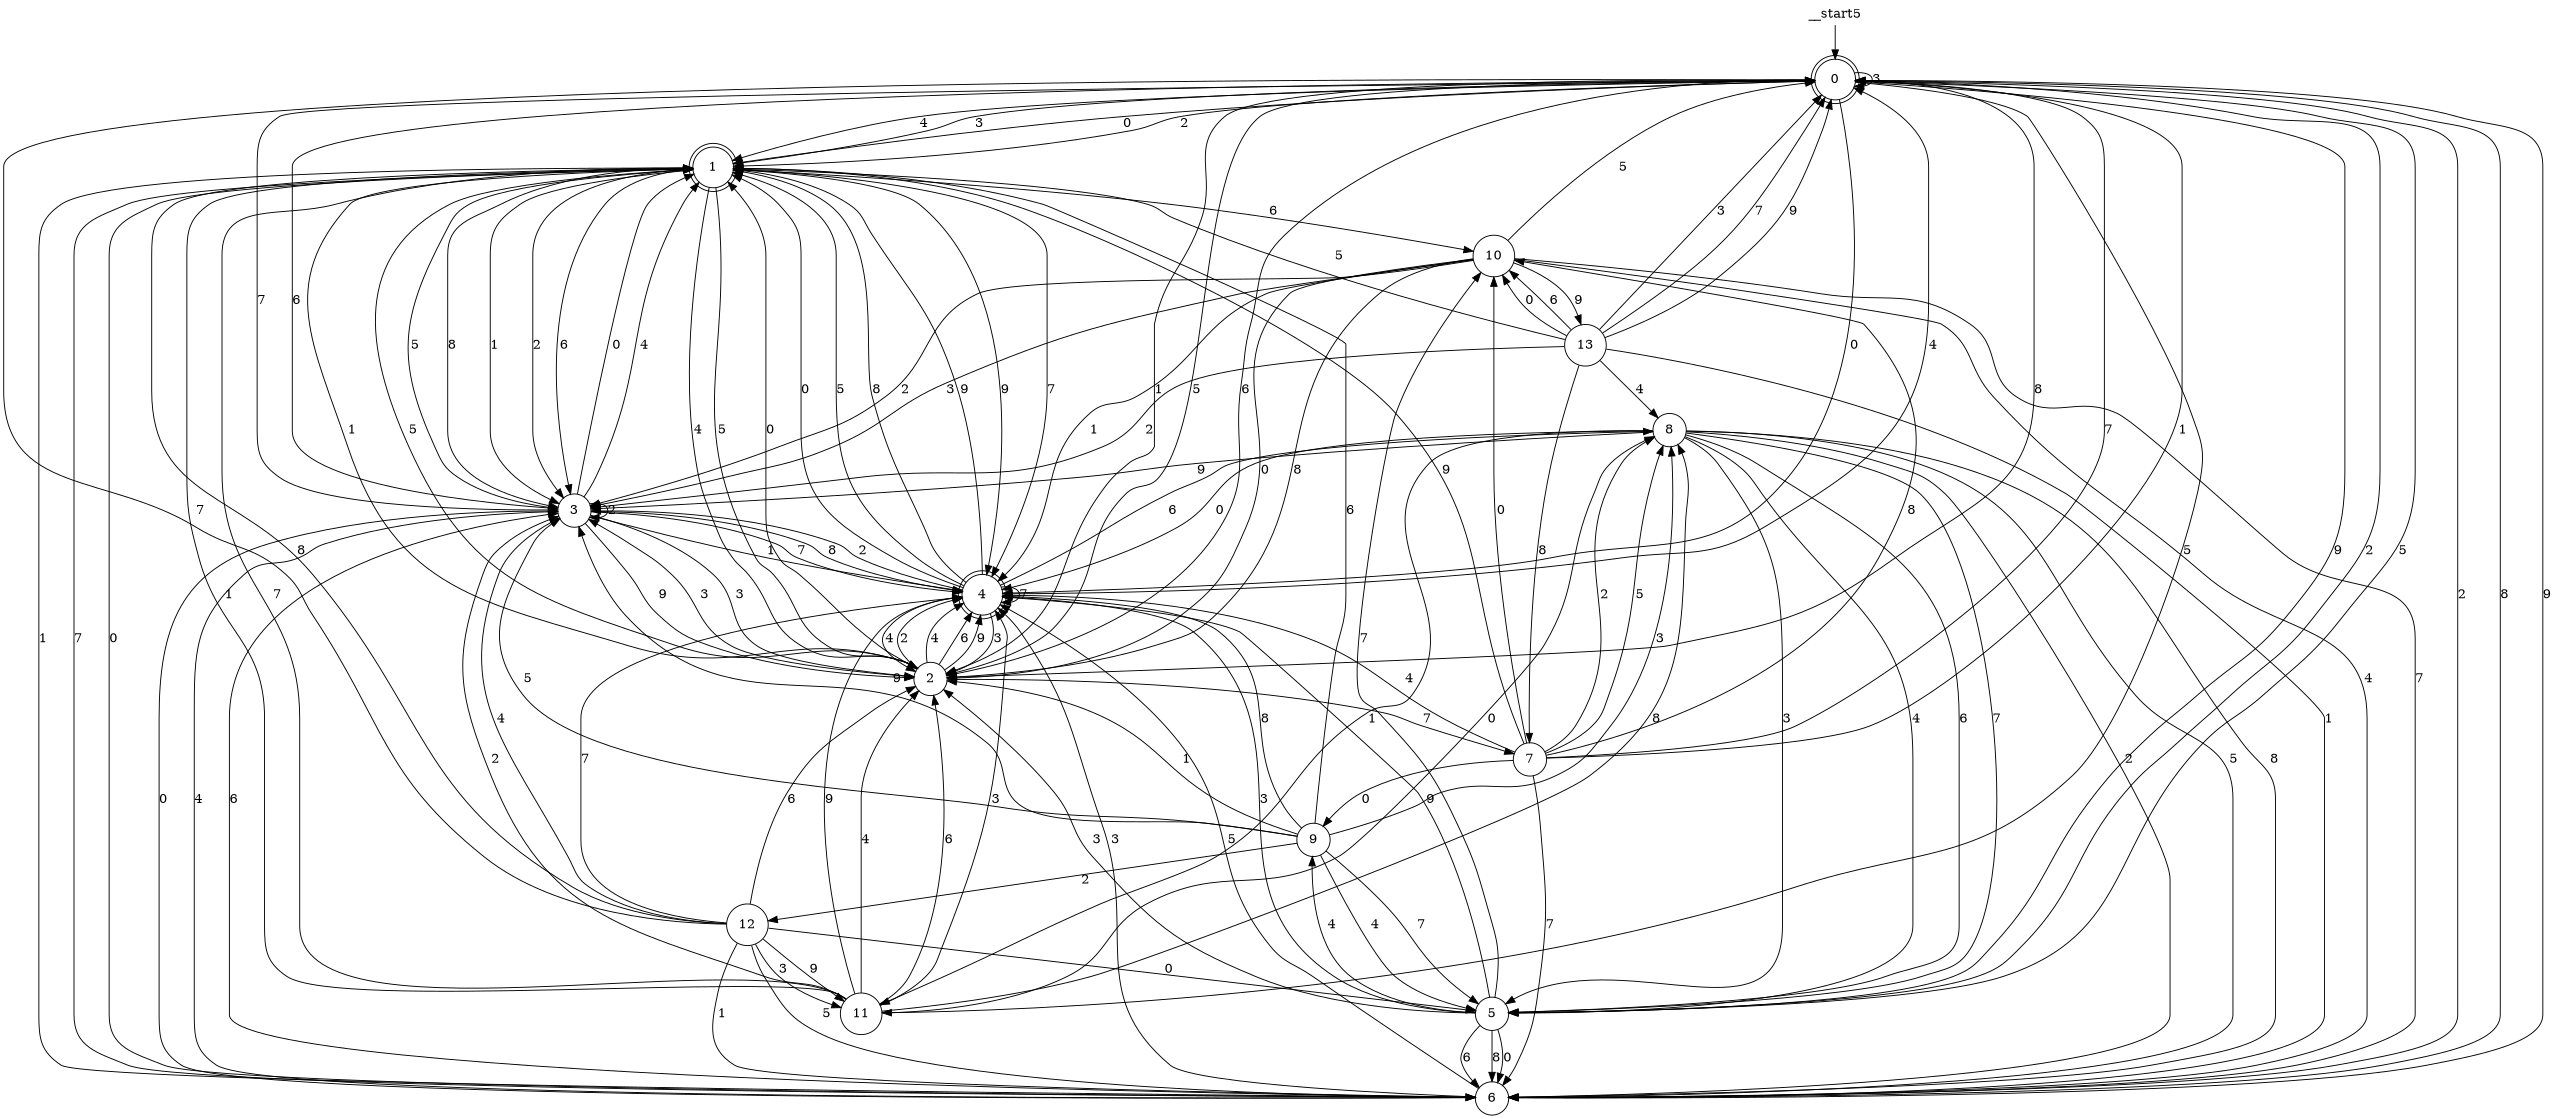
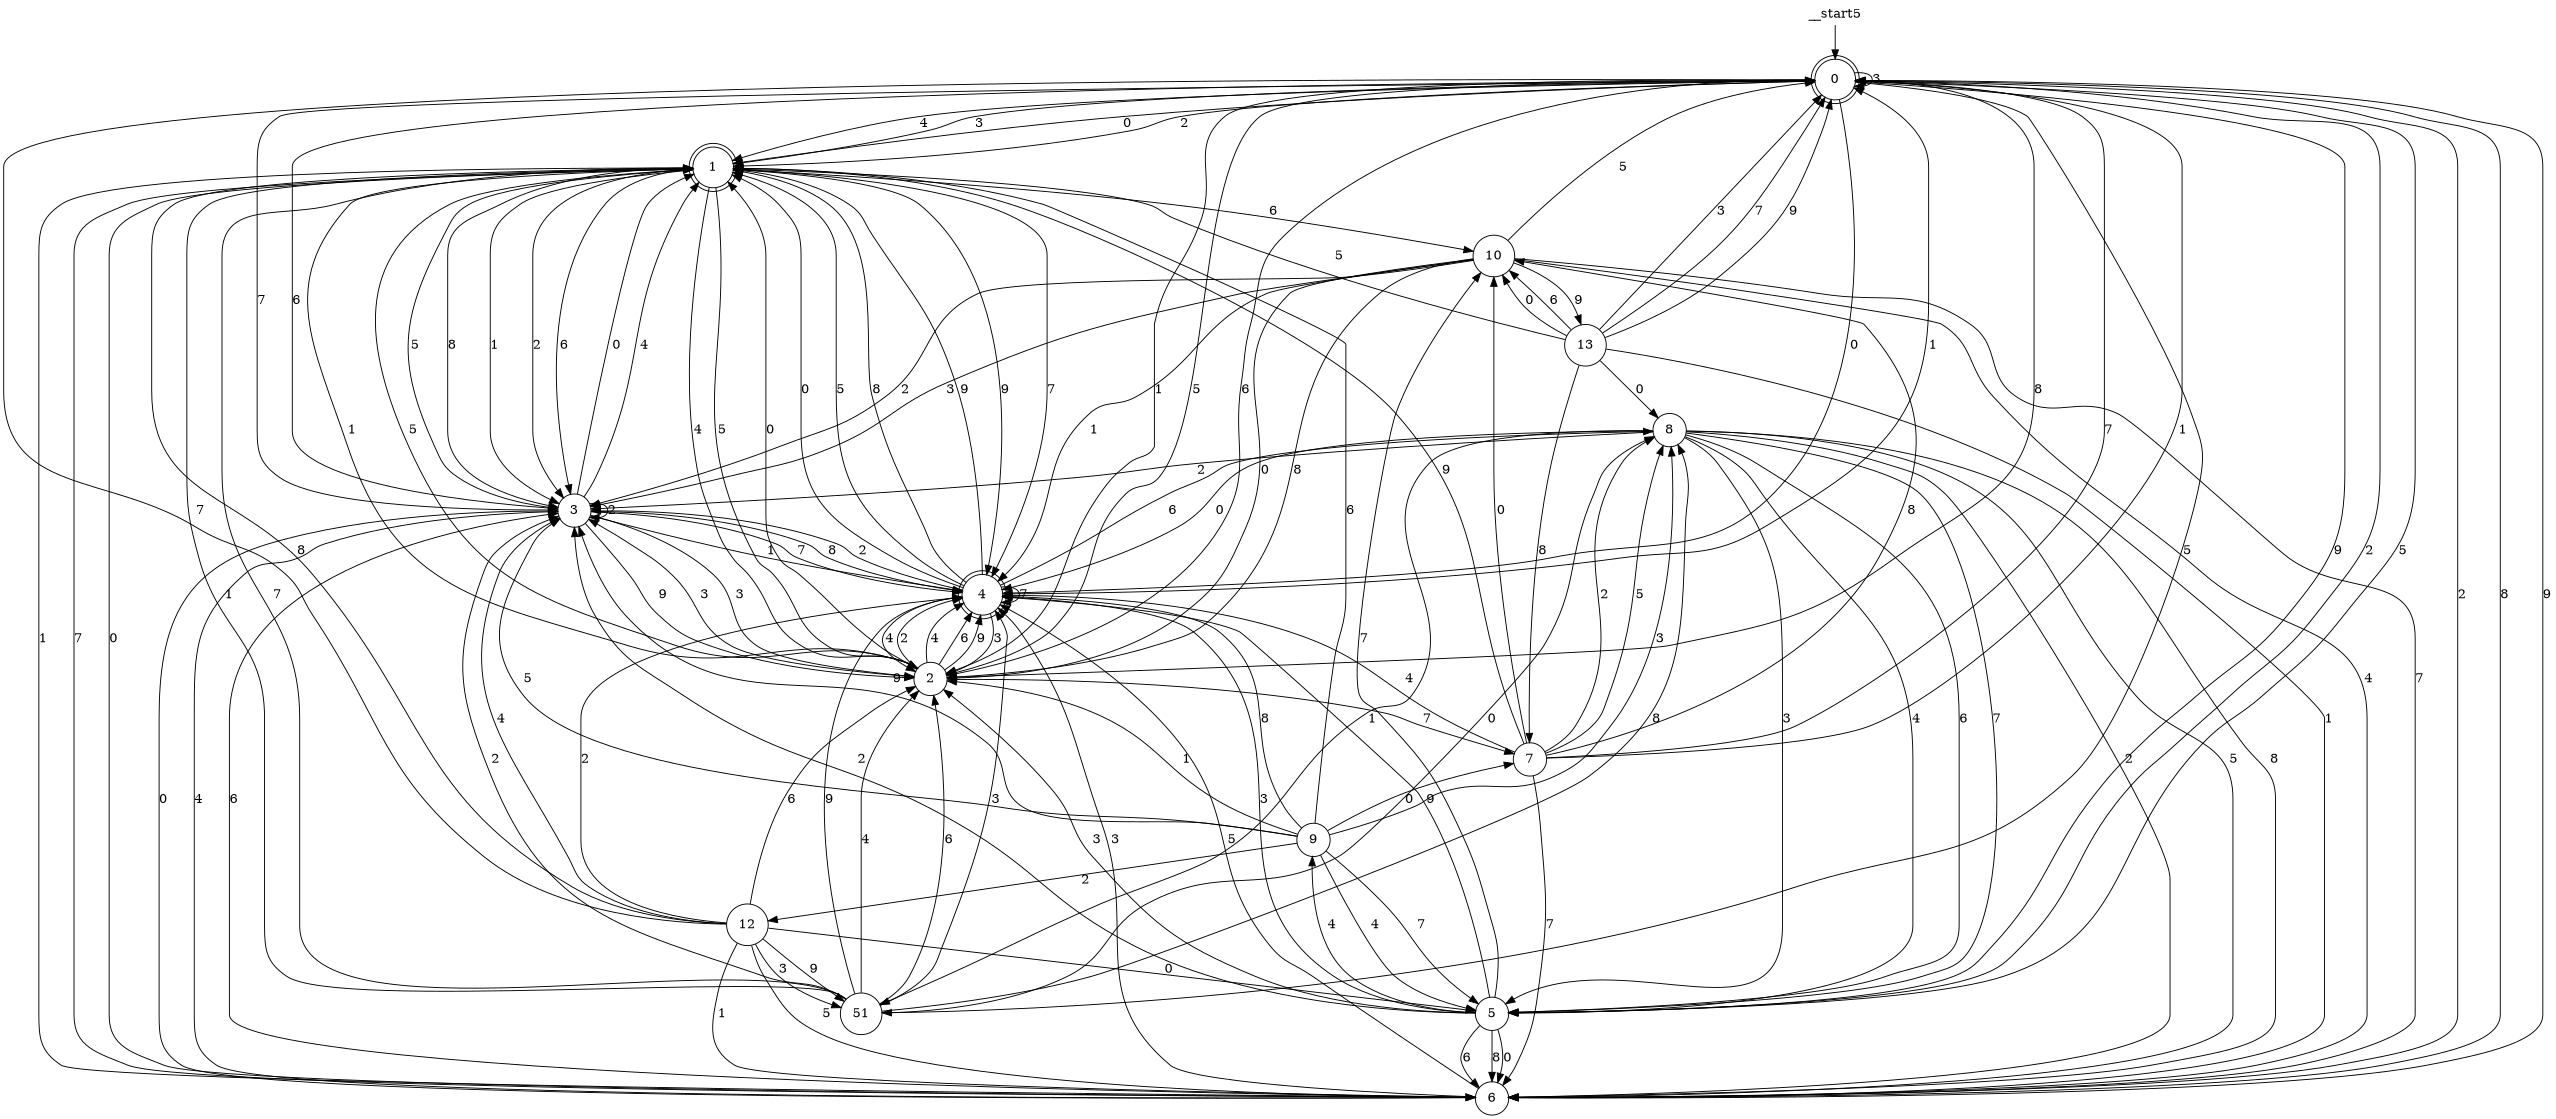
(1933, 345) -> (1933, 345)
(1640, 390) -> (1640, 390)
(1093, 450) -> (1005, 854)
(1202, 470) -> (1202, 470)
(586, 759) -> (586, 759)
(1415, 773) -> (1426, 785)
(861, 1014) -> (861, 1014)
